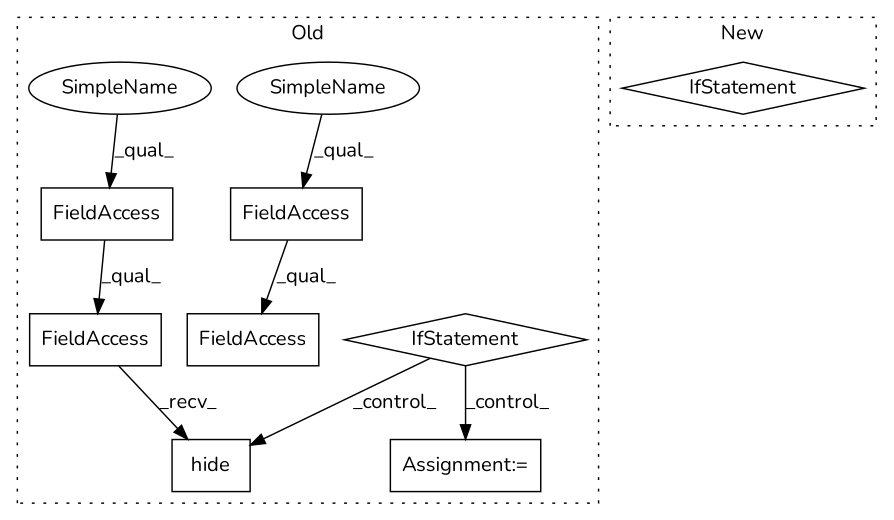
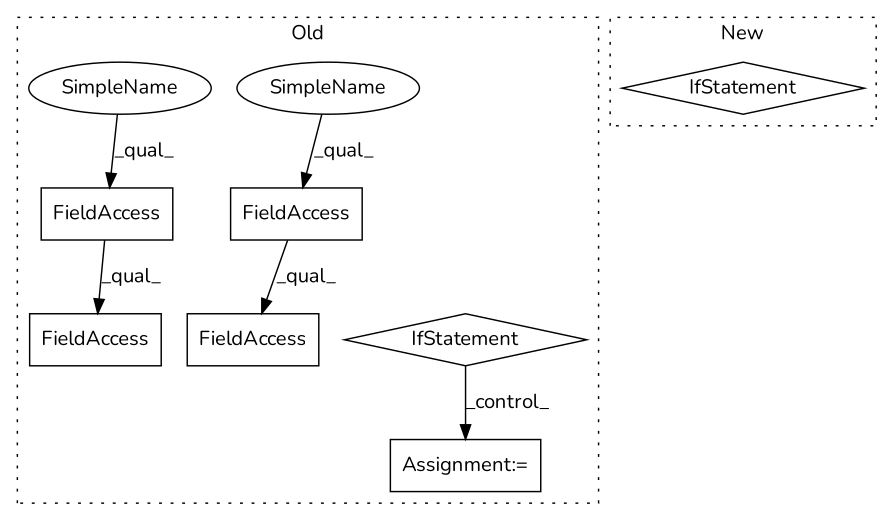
(211, 466) -> none
